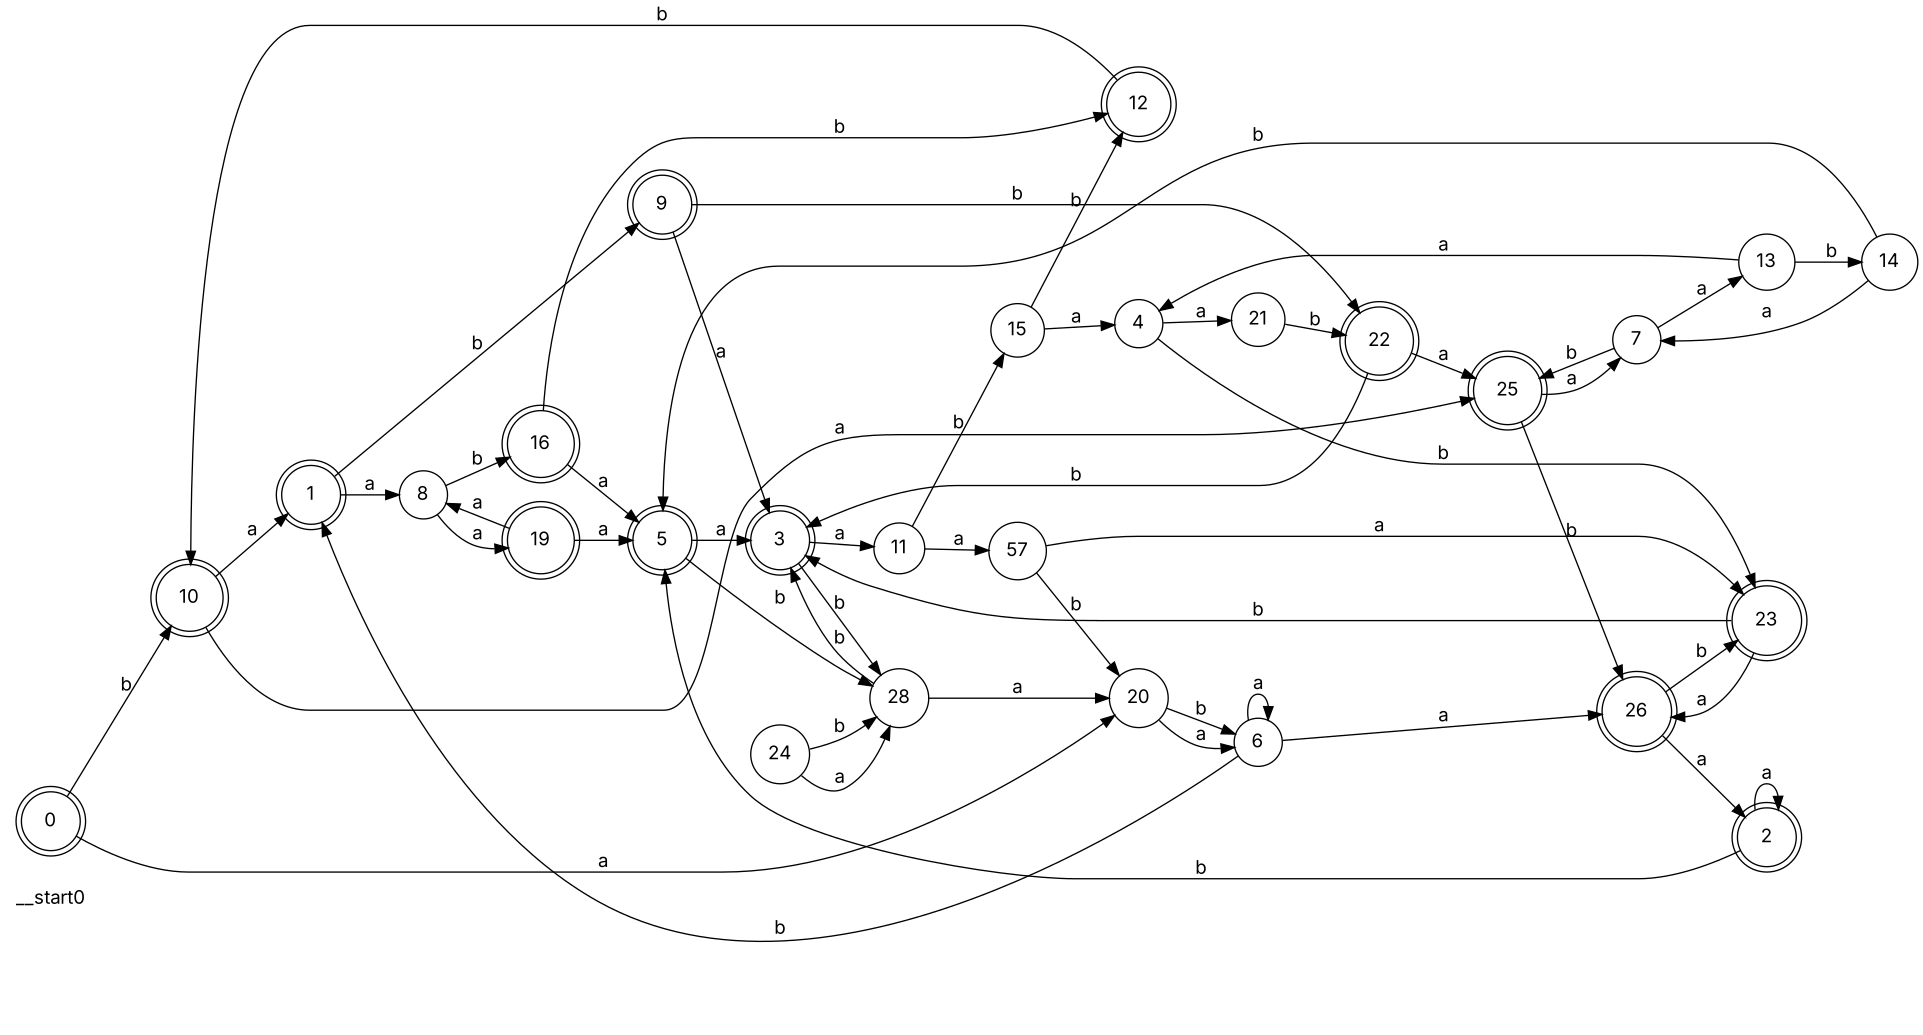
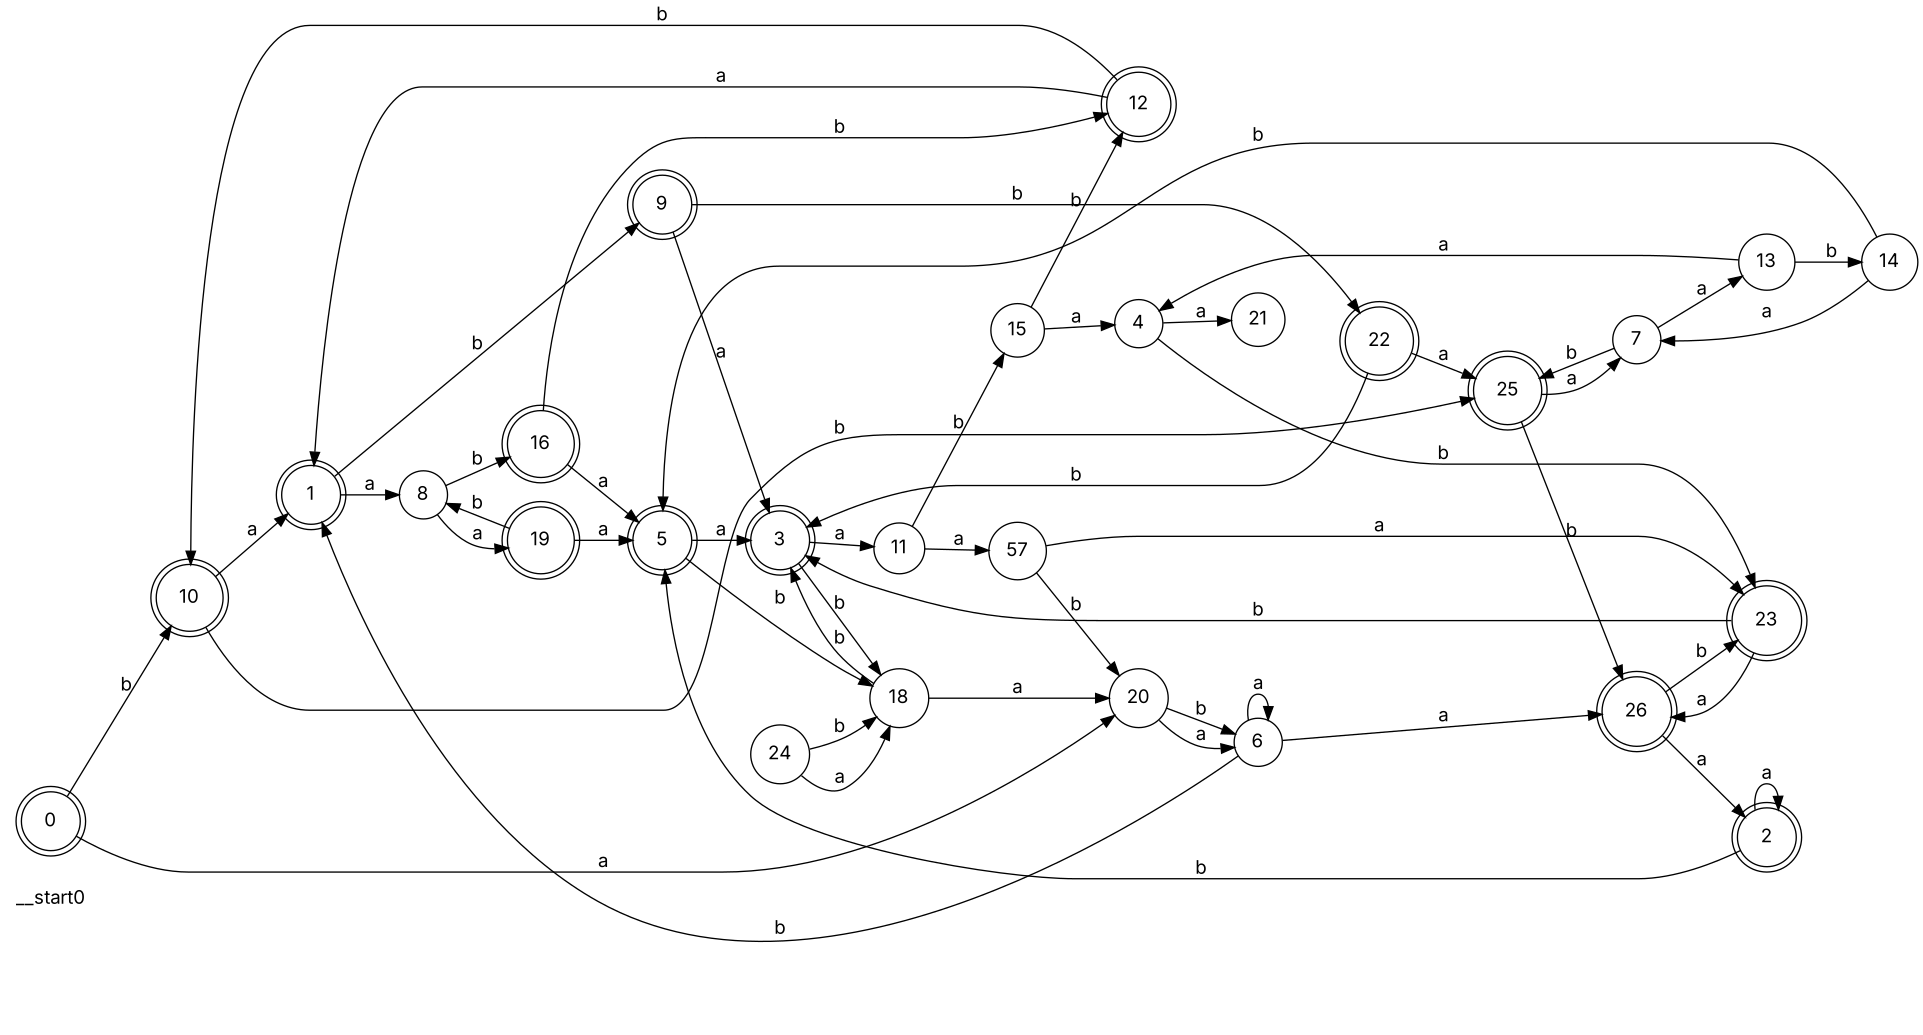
none -> (567, 87)
(1309, 329) -> none
(840, 429) -> (840, 429)
(478, 504) -> (478, 504)
(899, 698) -> (899, 698)
